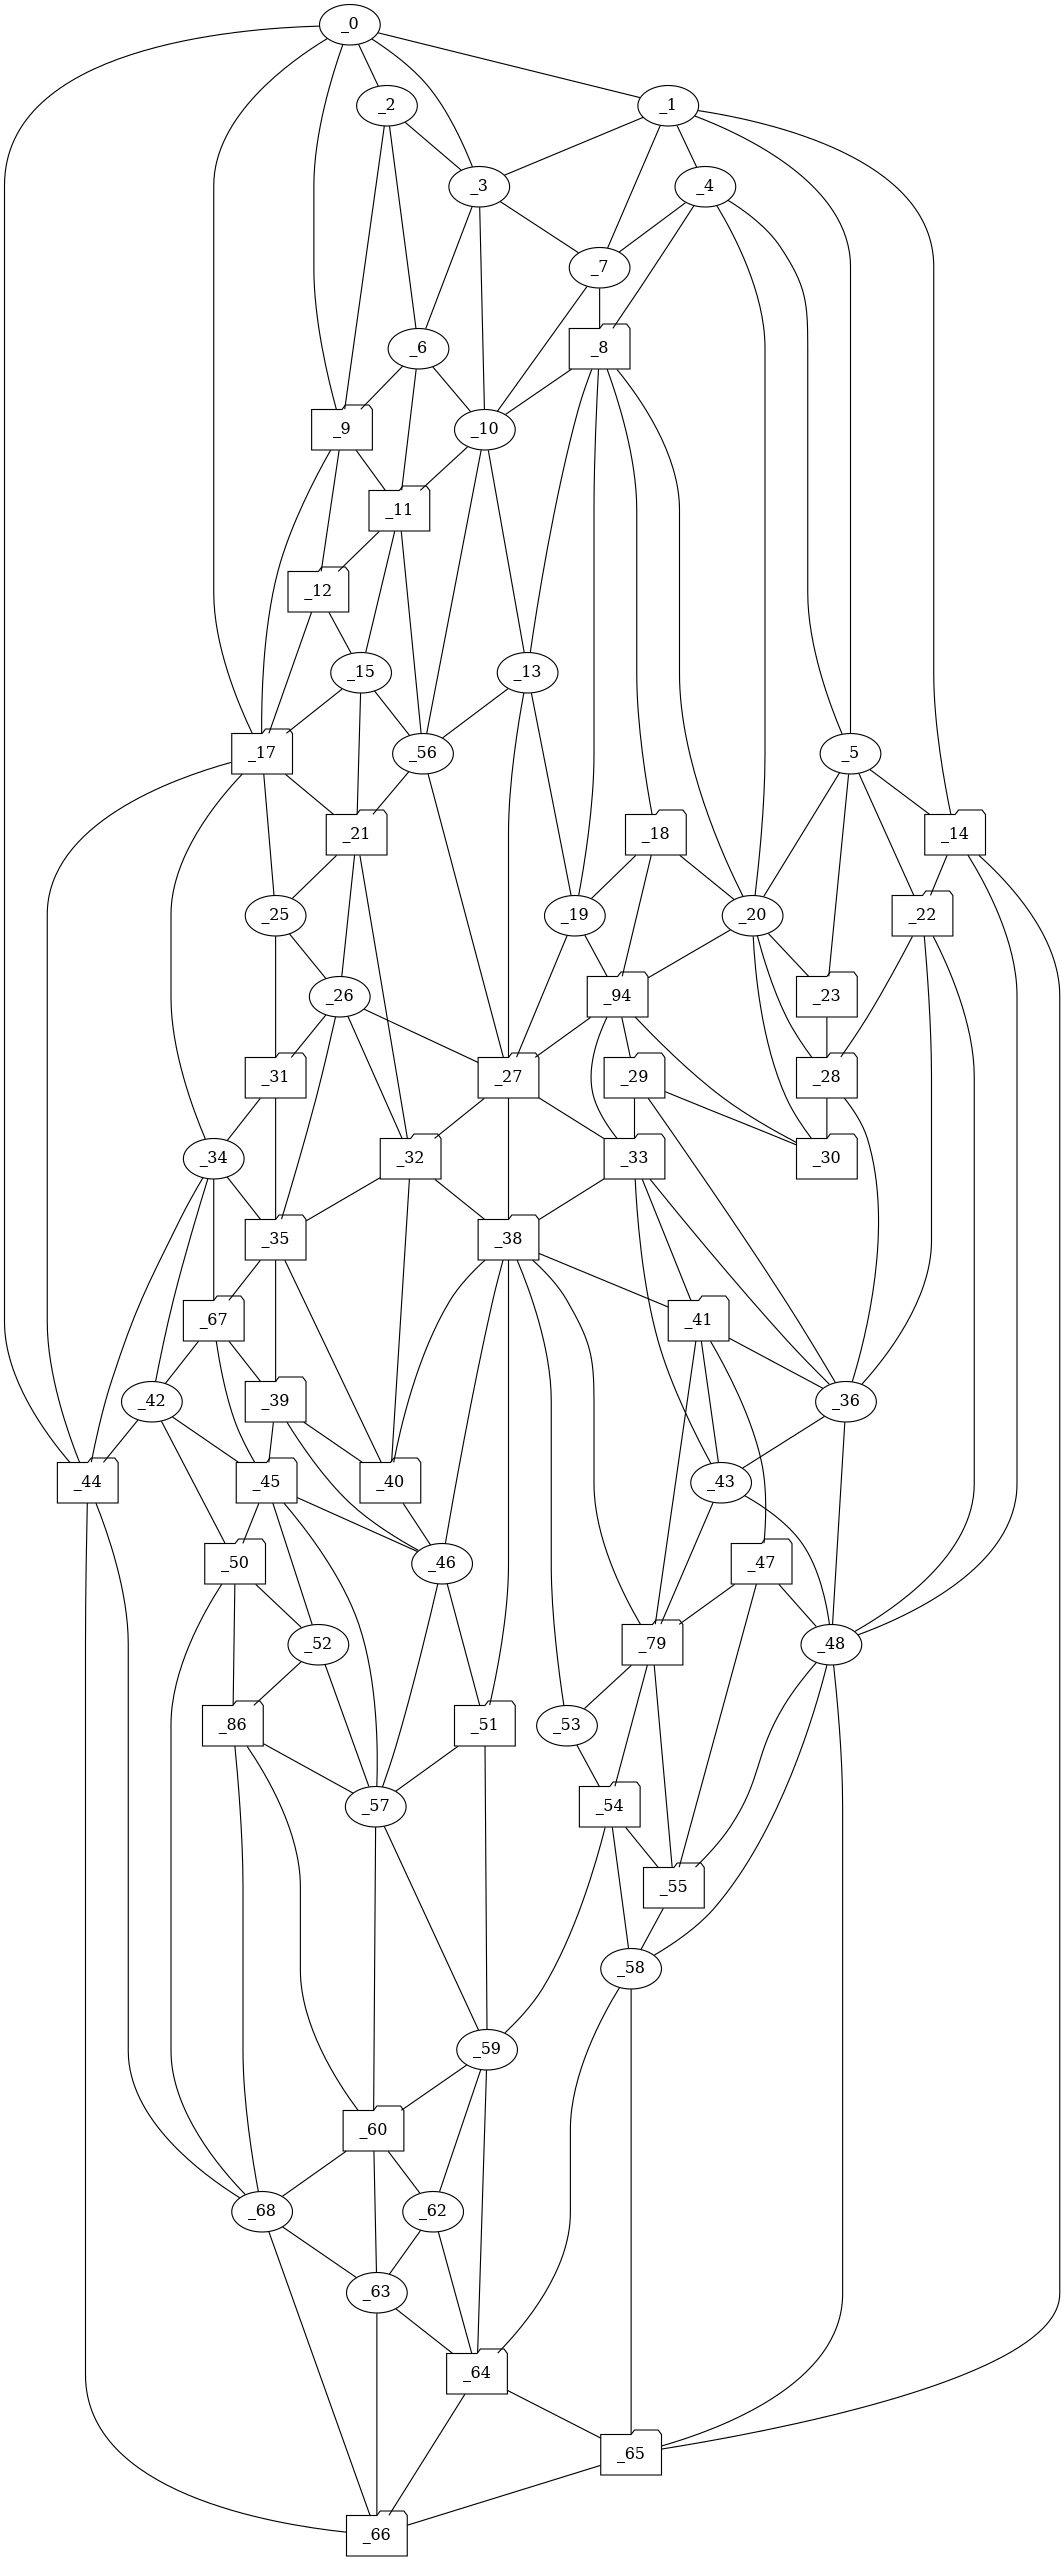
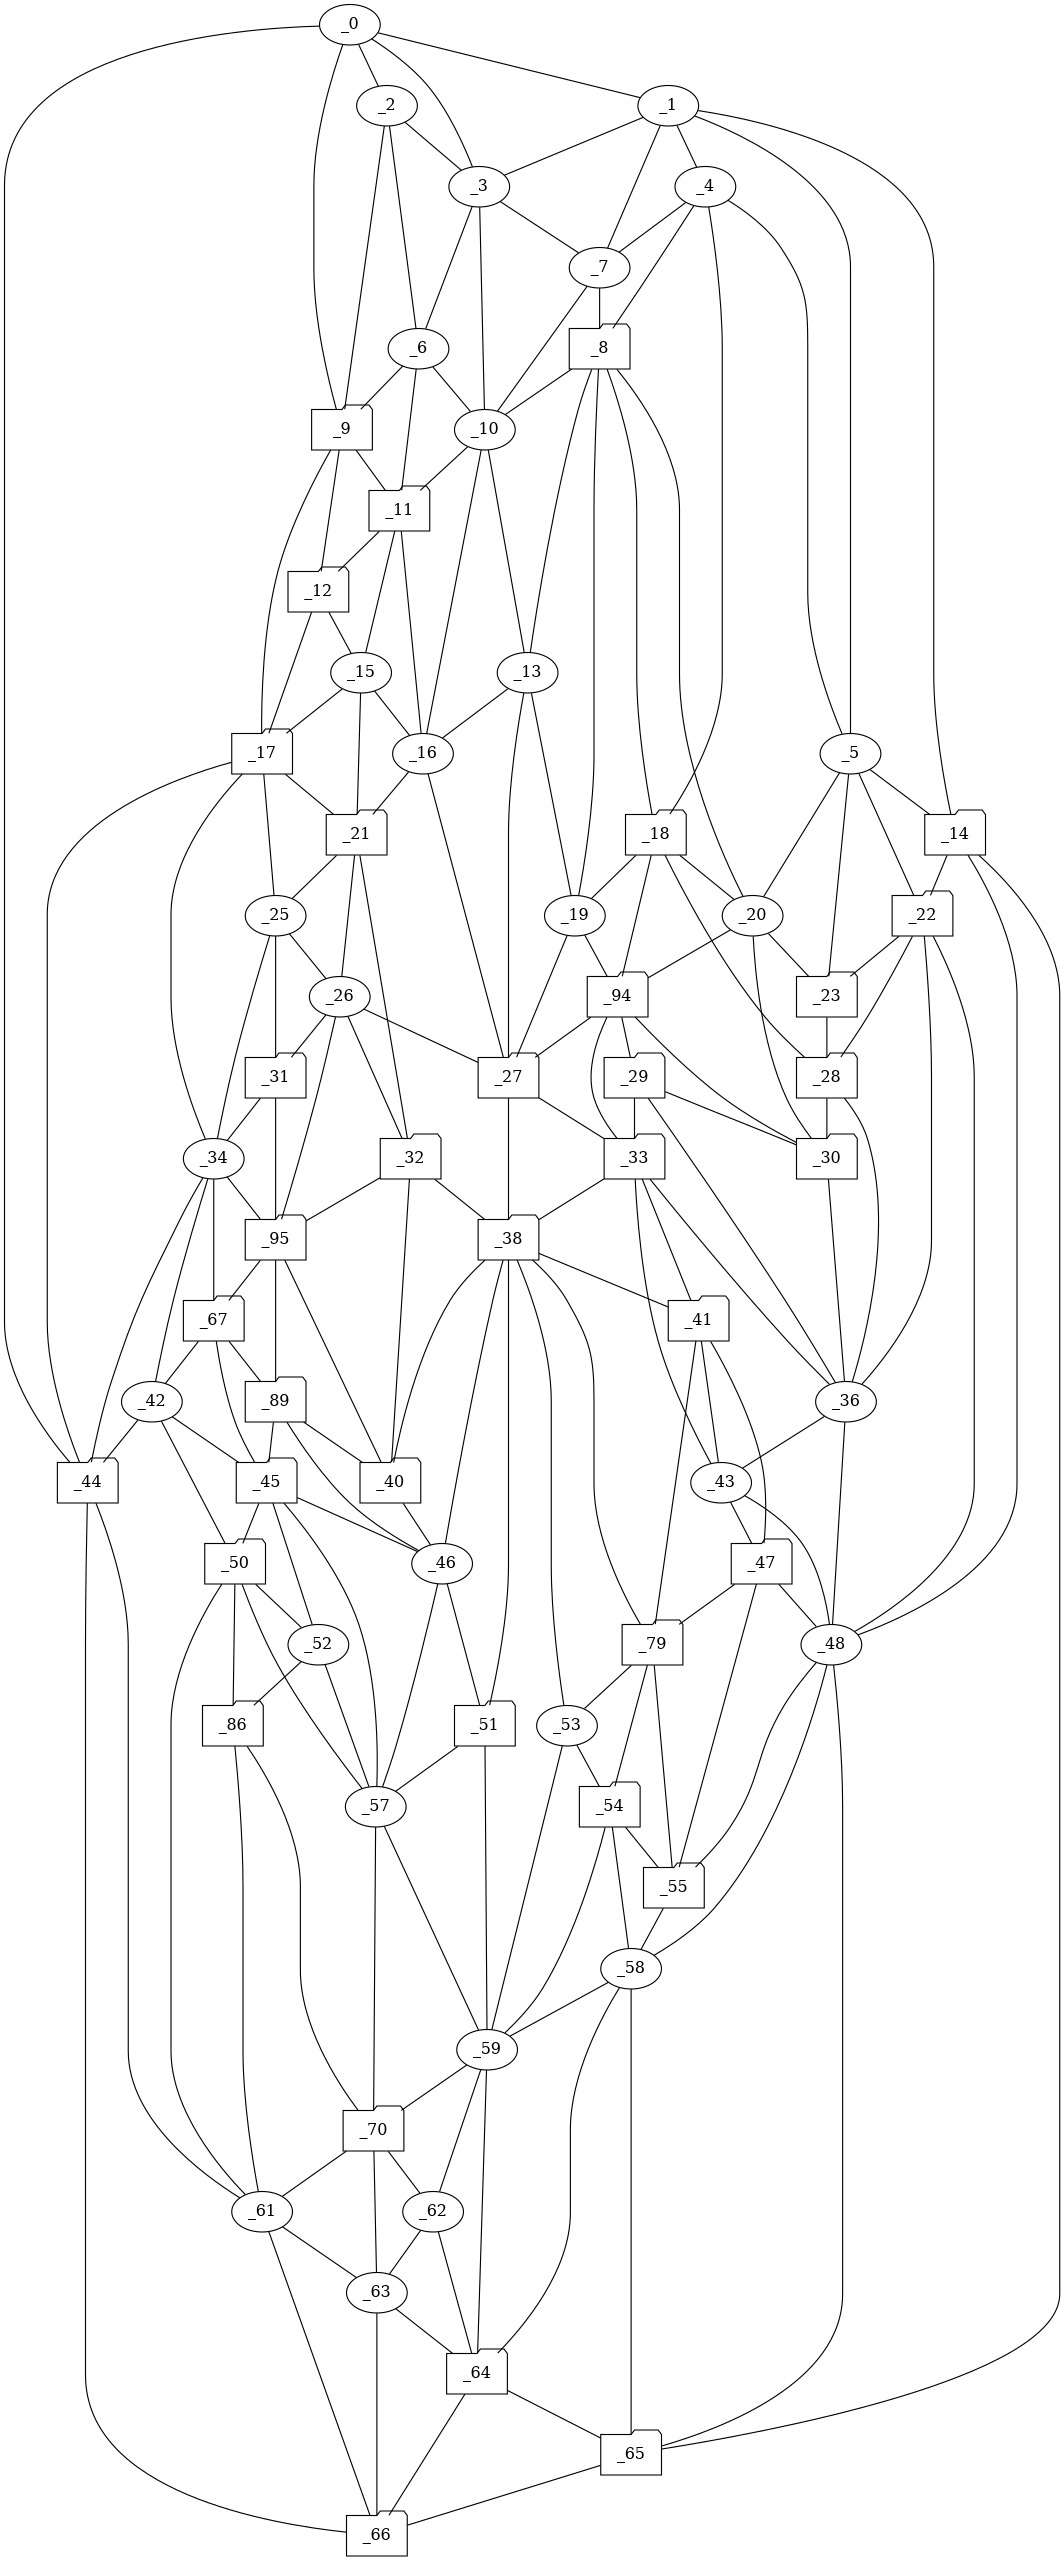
(214, 366) -> none
(765, 546) -> (722, 516)
(423, 754) -> (423, 754)
none -> (875, 956)
(778, 999) -> (726, 963)
none -> (241, 1036)
(459, 1118) -> none
(276, 1240) -> (276, 1240)
(776, 1363) -> (836, 1280)
(276, 1402) -> (276, 1402)
(687, 1563) -> (741, 1523)
(308, 1768) -> (294, 1691)
none -> (527, 1888)
none -> (559, 2009)
(374, 2131) -> (374, 2131)
(262, 2212) -> (262, 2212)
